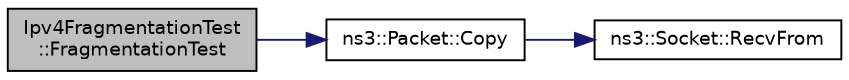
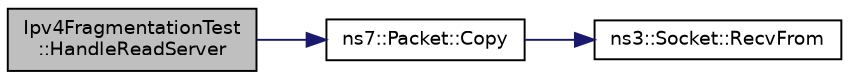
(132, 40) -> (132, 40)
(426, 40) -> (426, 40)
